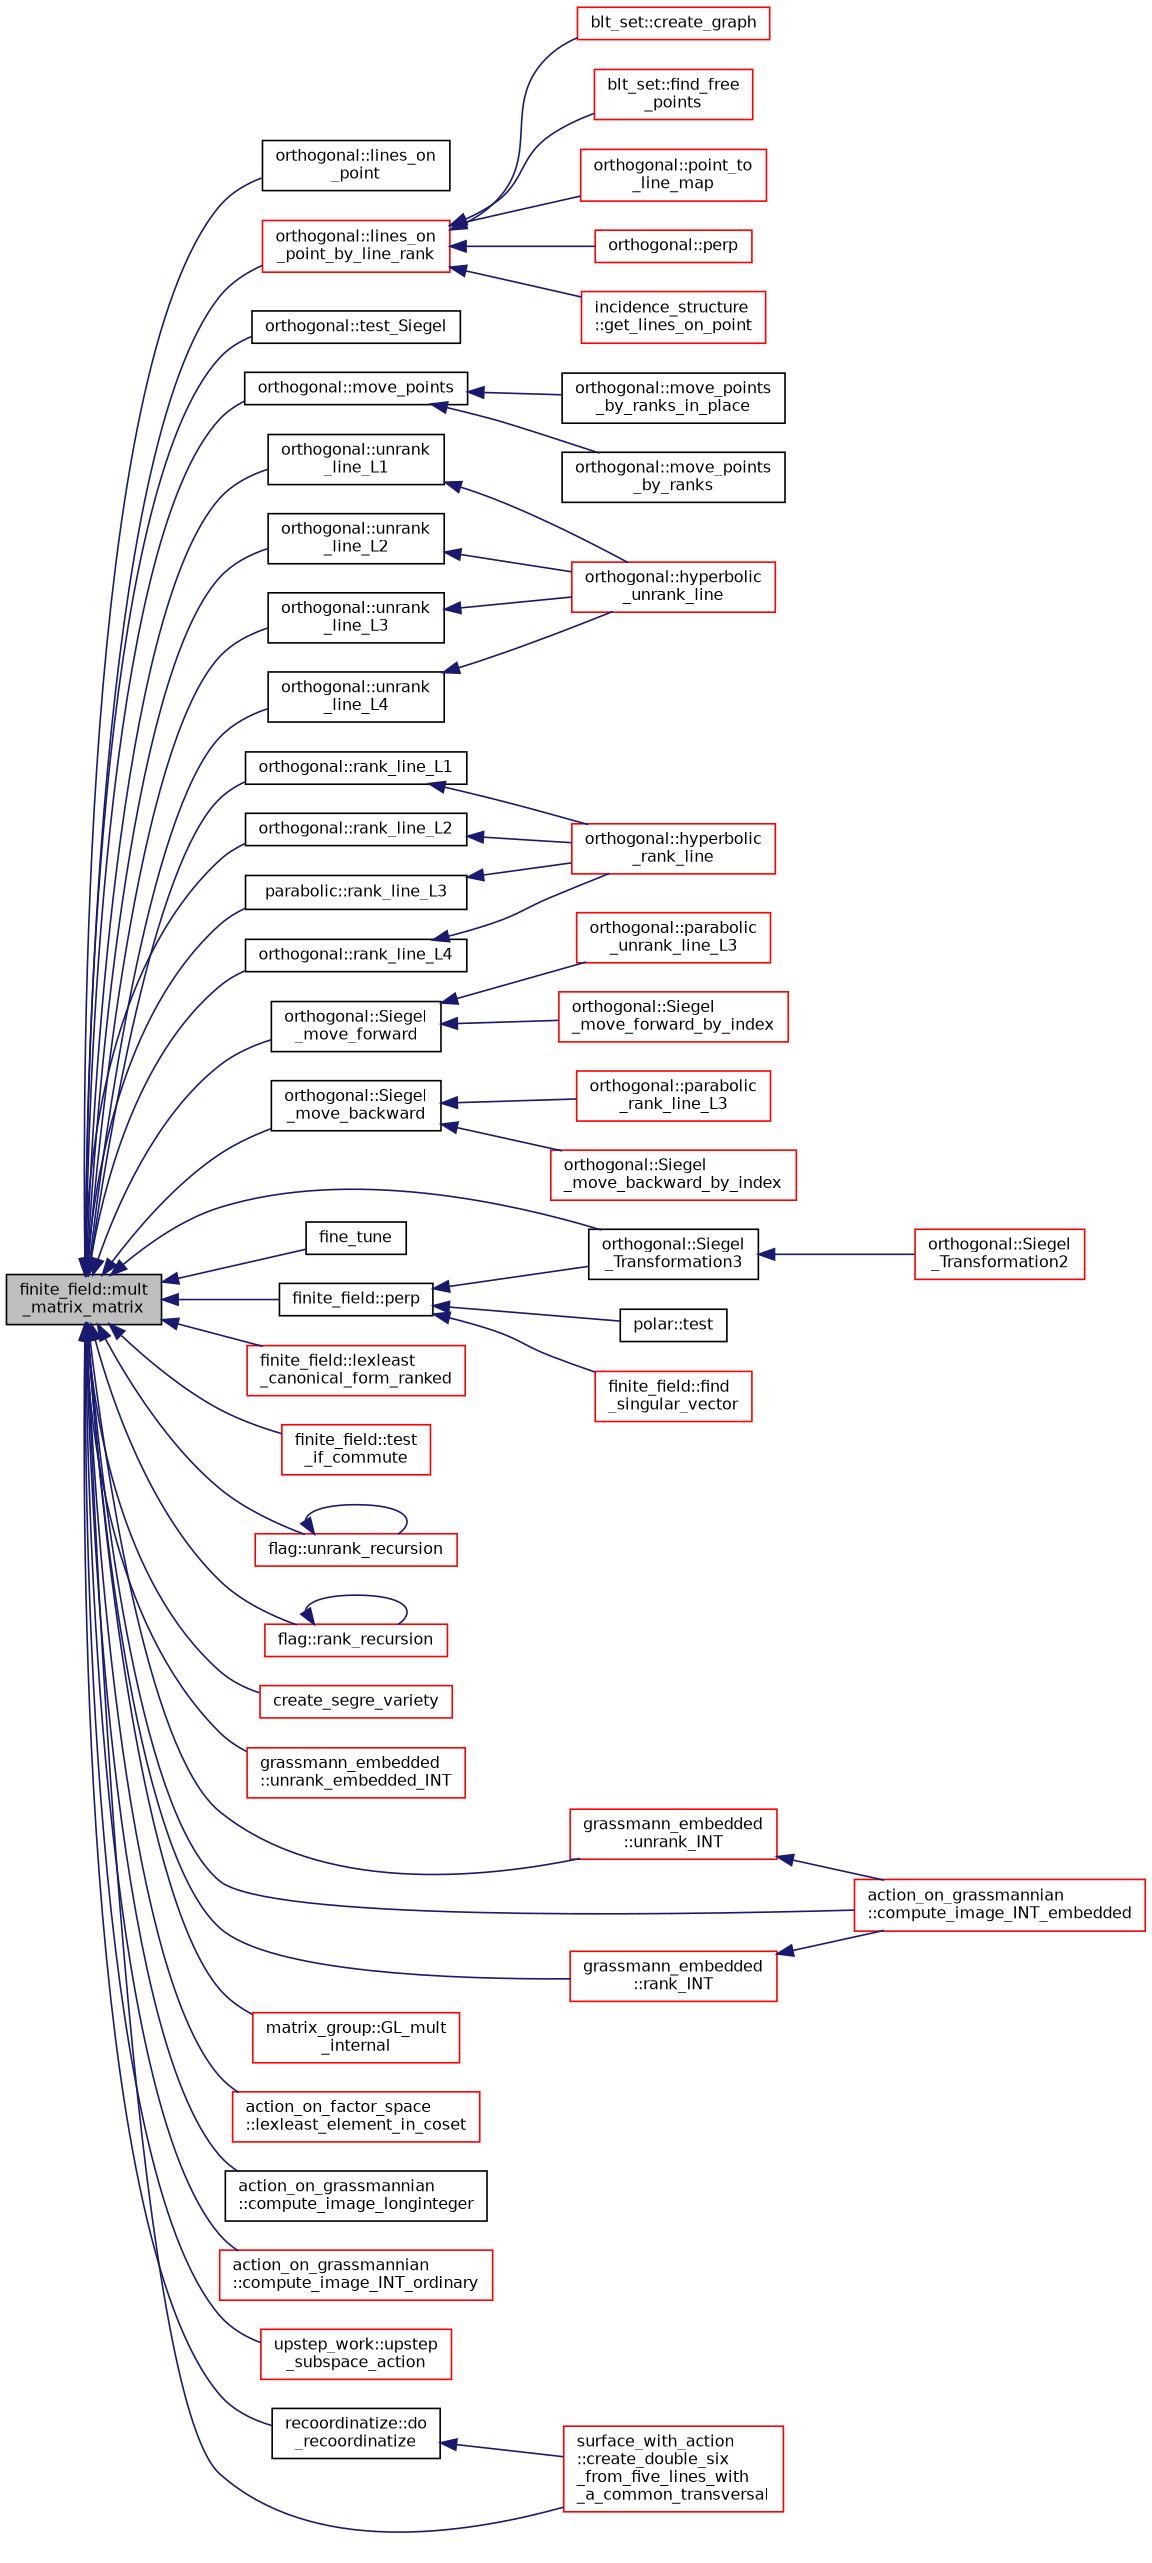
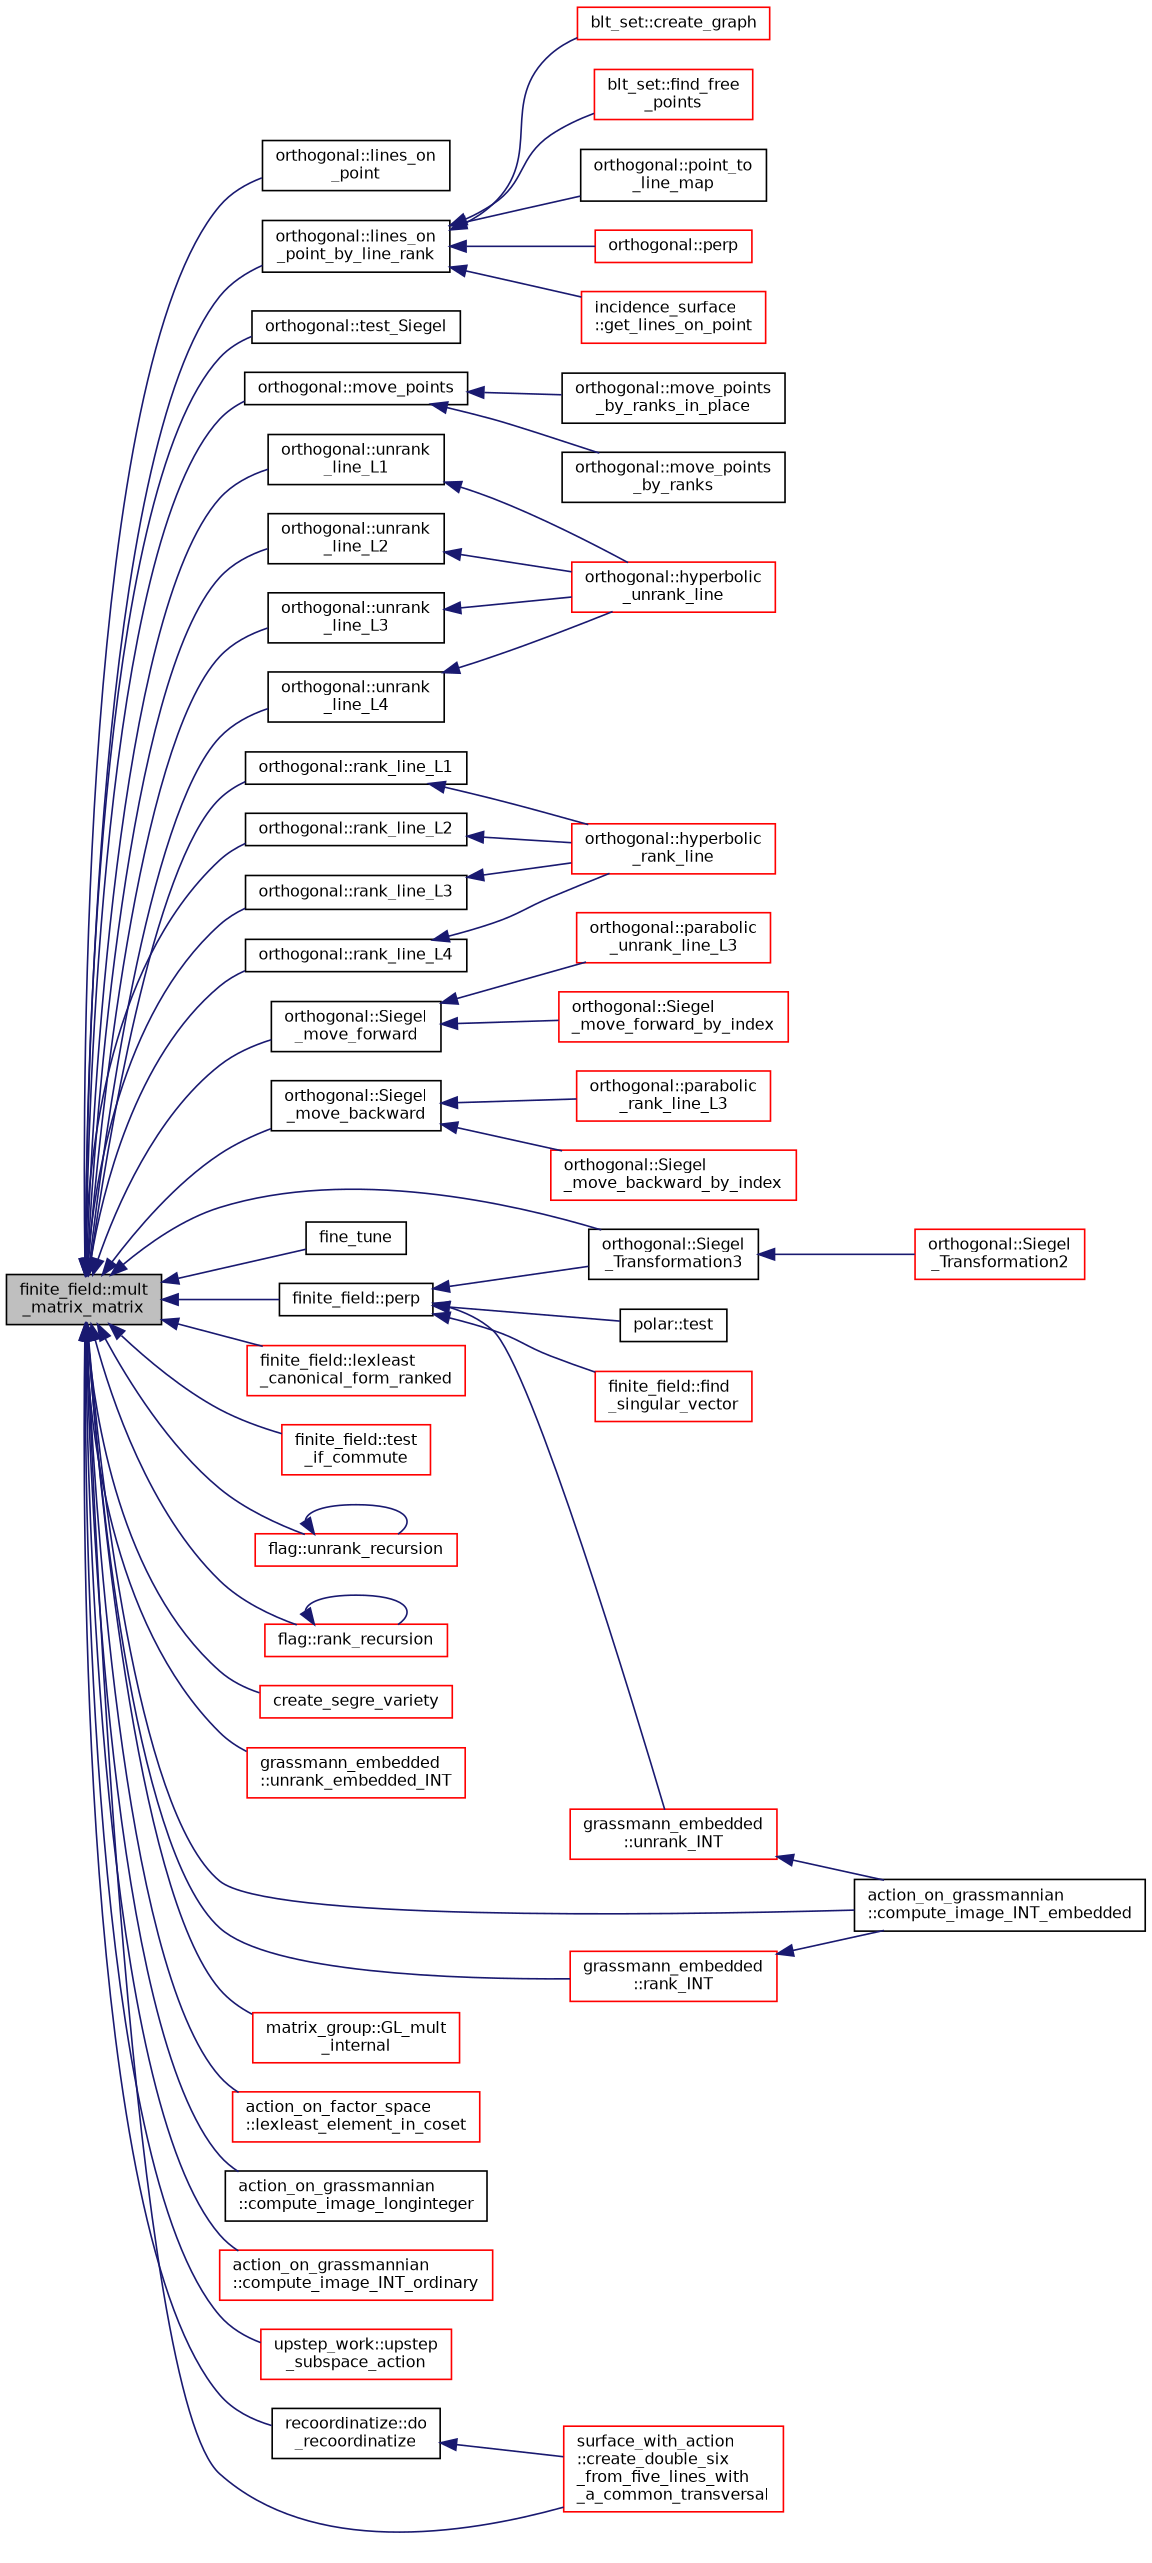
(674, 175) -> (674, 175)
(356, 246) -> (356, 246)
(674, 317) -> (674, 317)
(356, 892) -> (356, 892)
(186, 1763) -> (581, 1542)
(1000, 1905) -> (1000, 1905)
